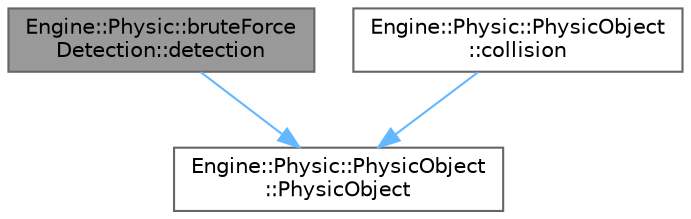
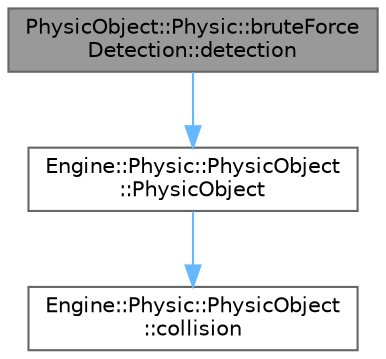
(161, 40) -> (193, 40)
(437, 103) -> (193, 238)
